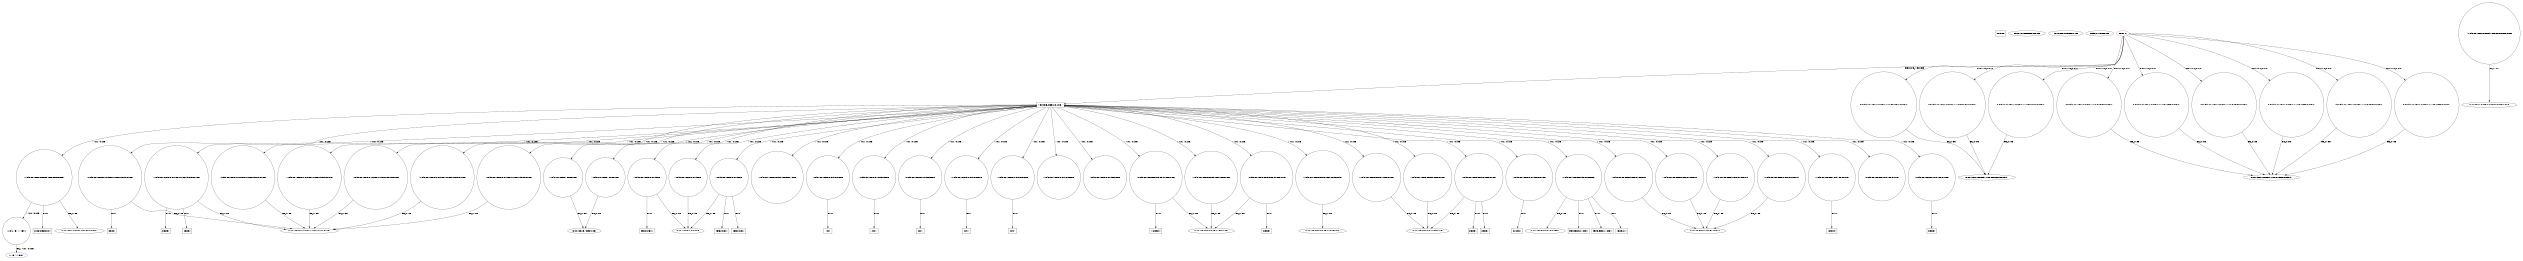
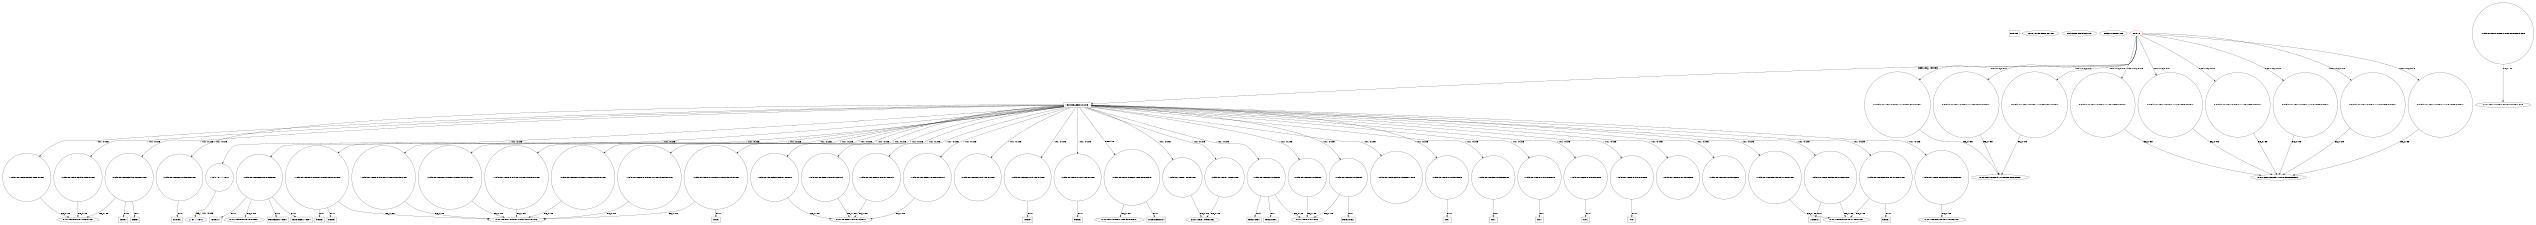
(99, 142) -> (1110, 142)
(27, 210) -> (639, 134)
